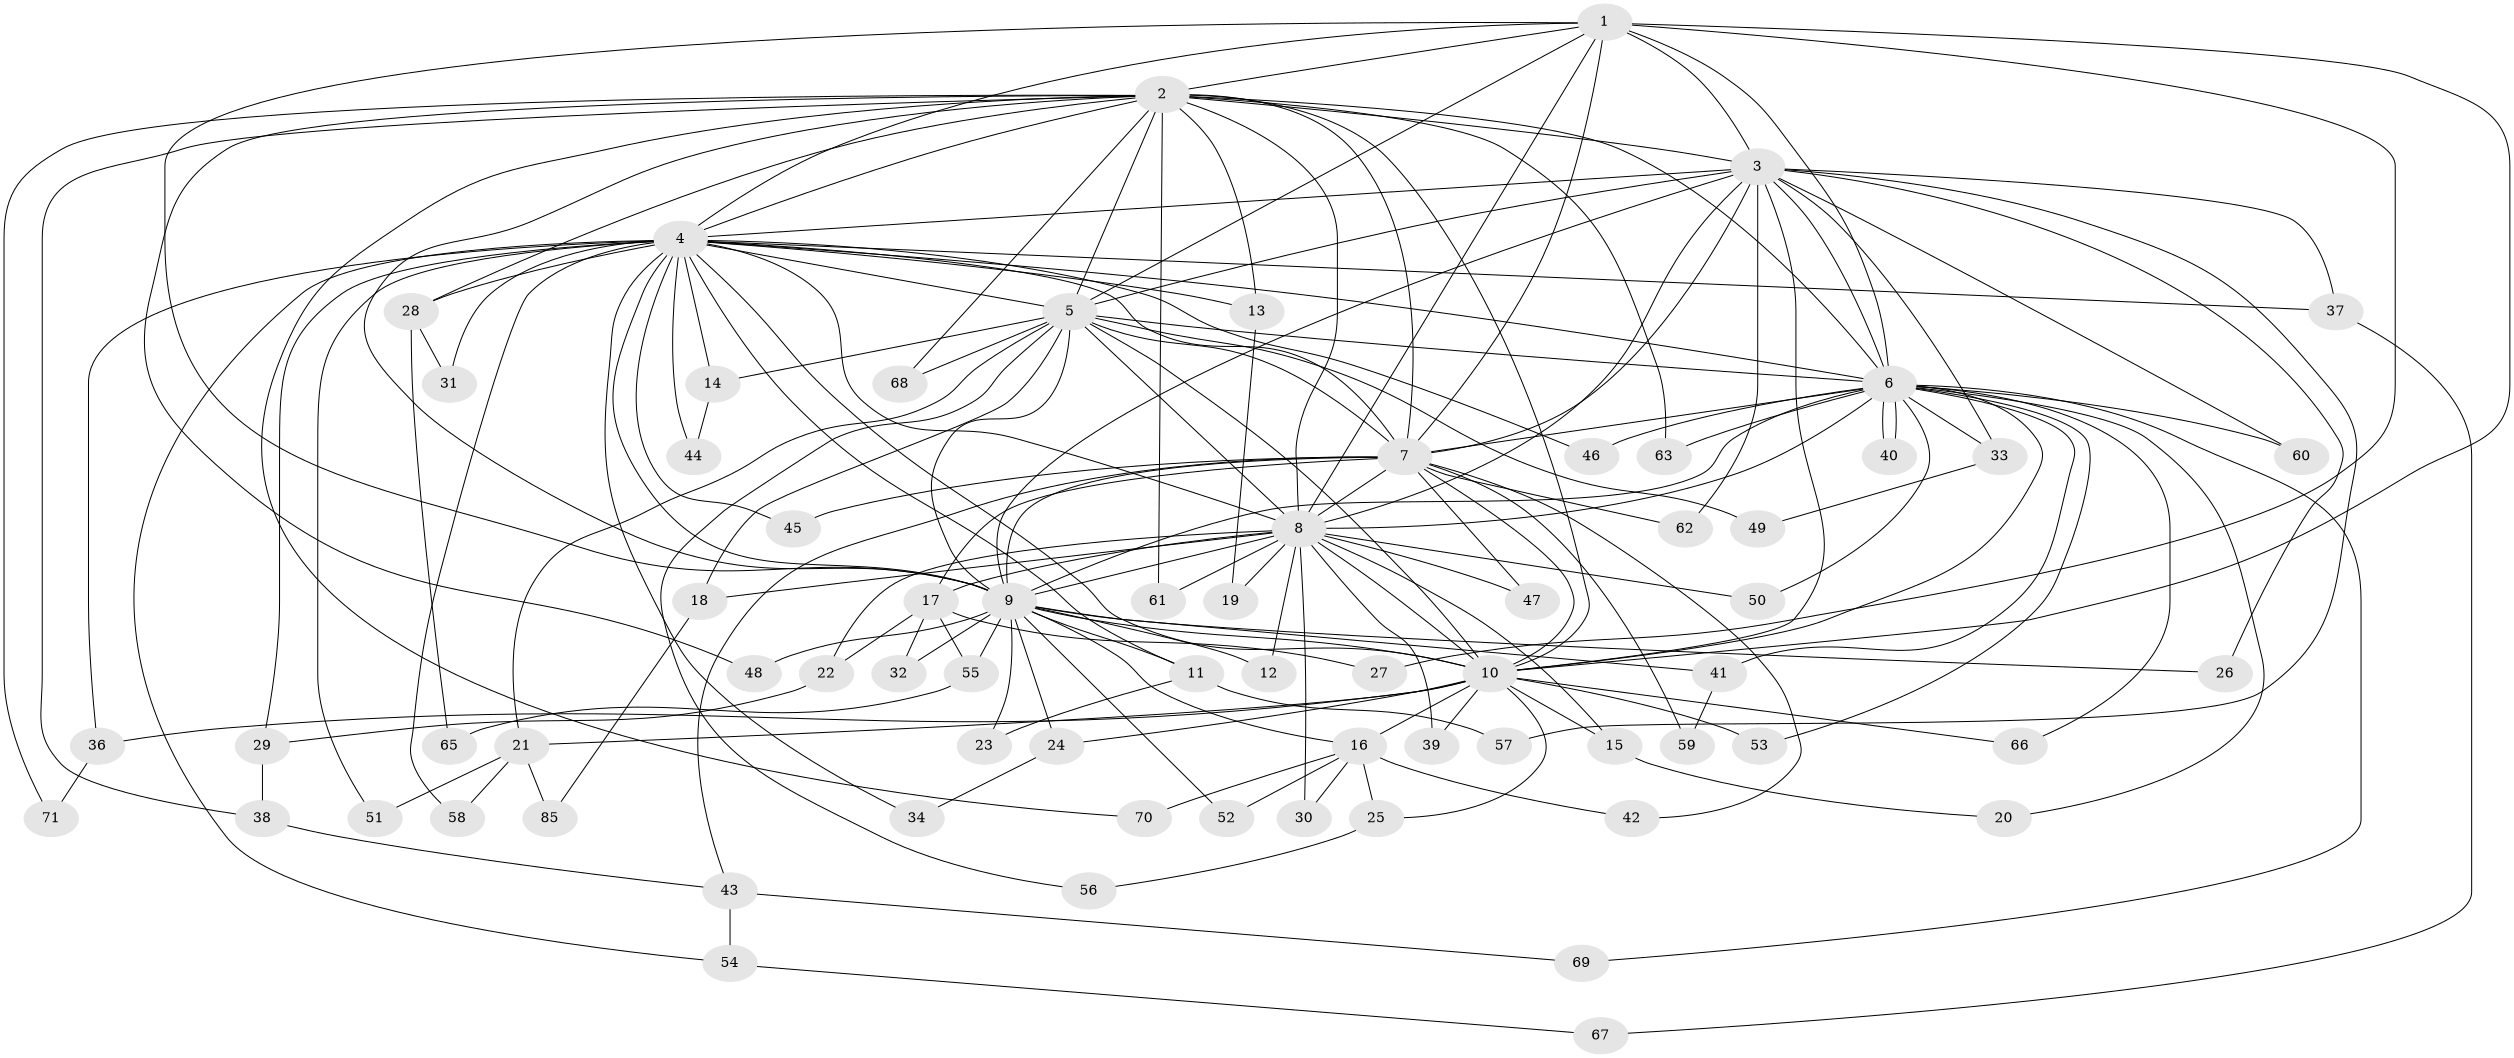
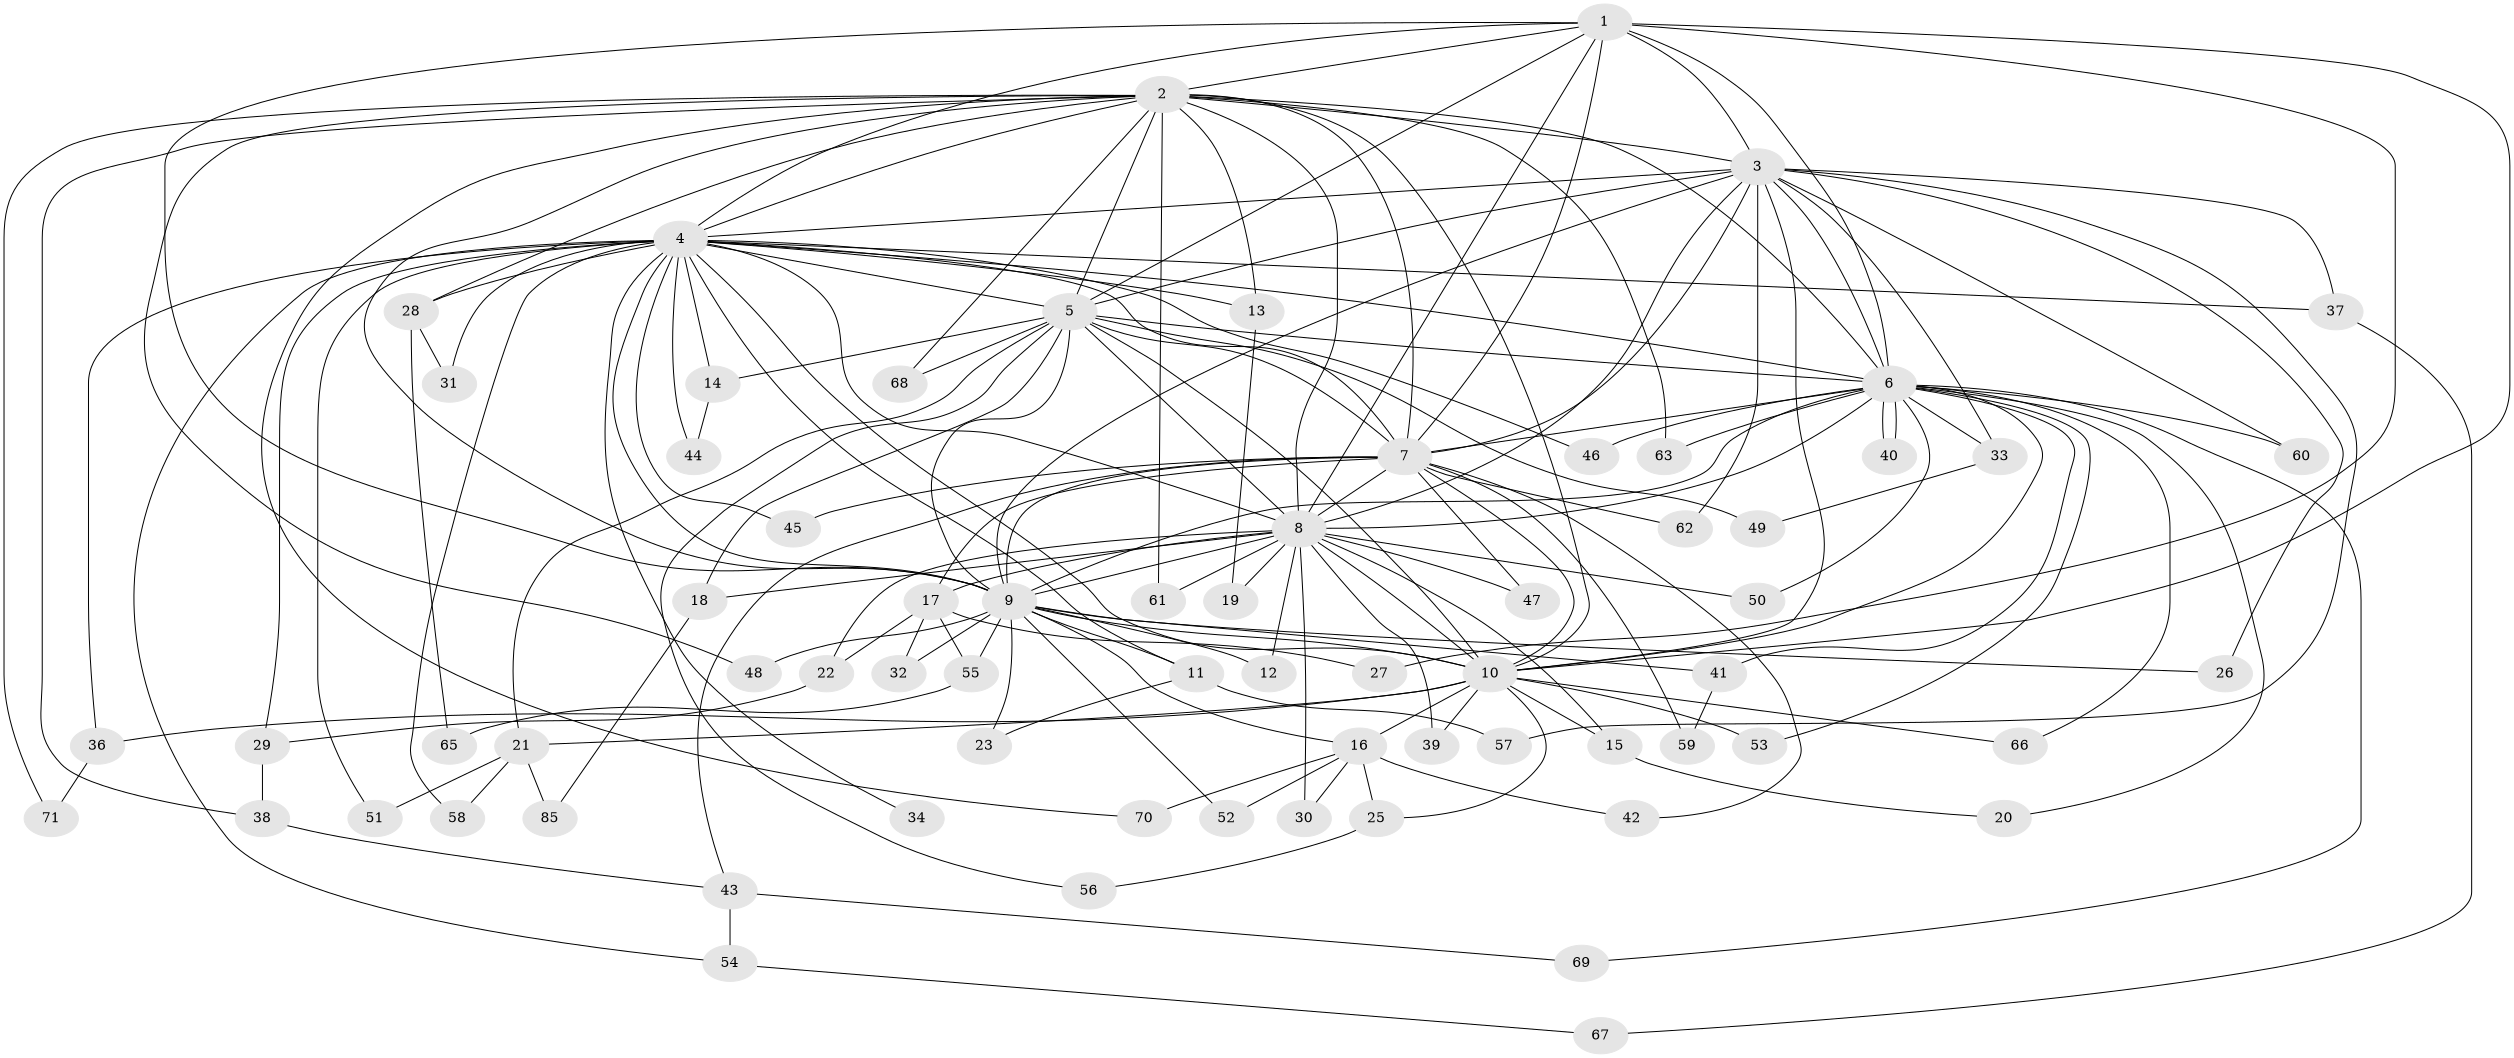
(1057, 746) -> none
